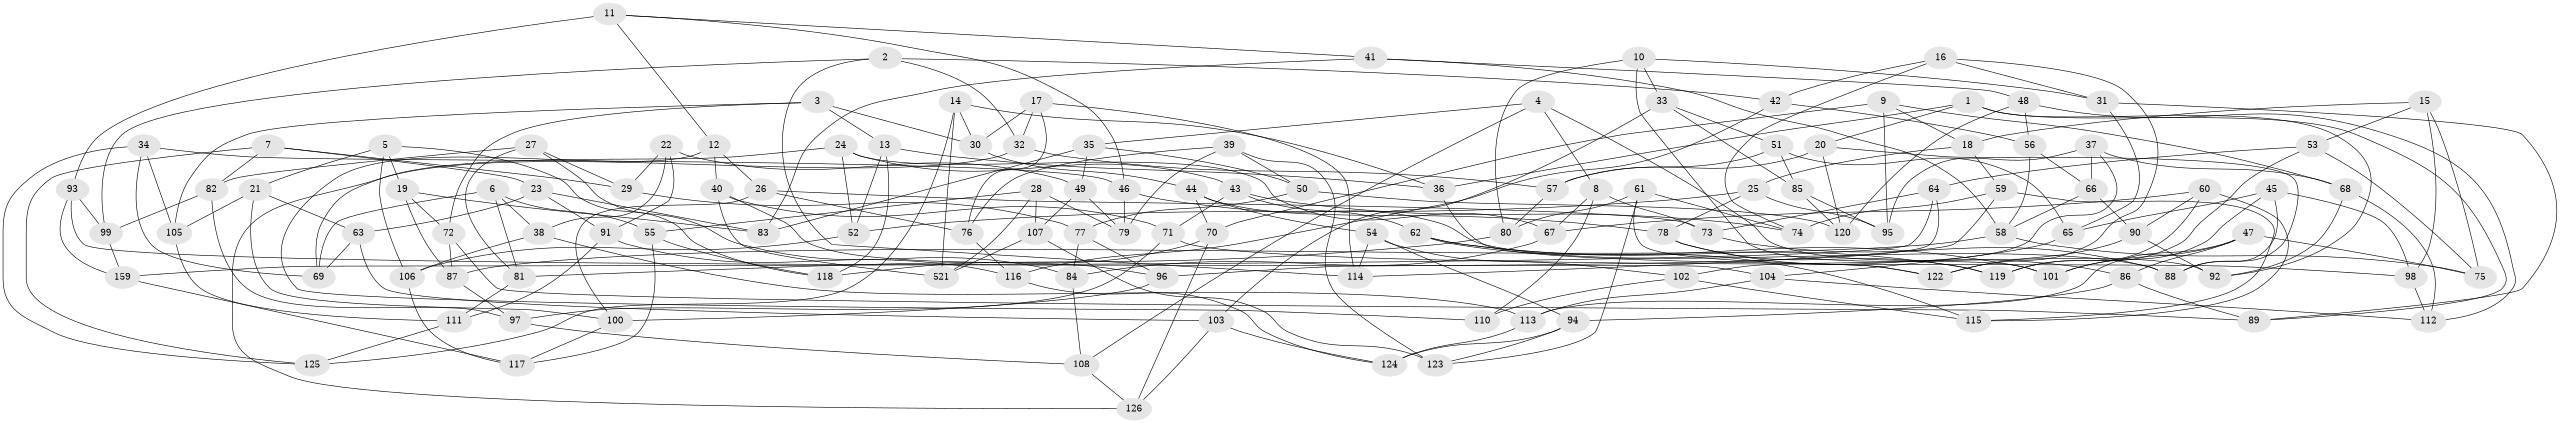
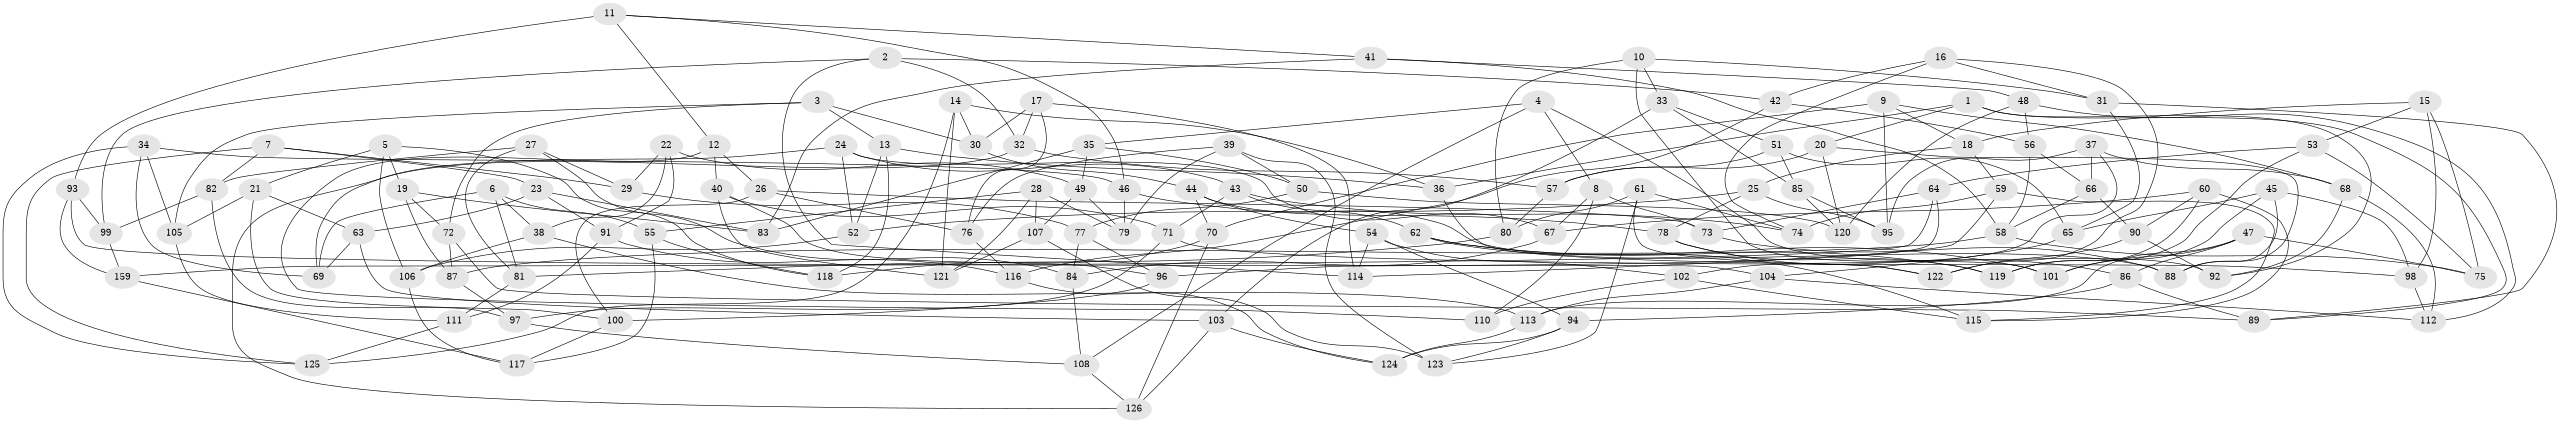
(941, 277) -> (941, 277)
